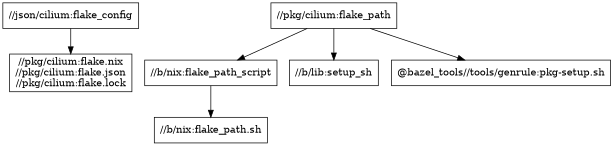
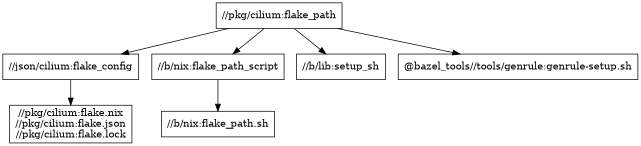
none -> (178, 40)
(501, 73) -> (518, 67)
